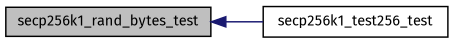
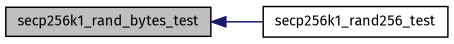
(356, 22) -> (356, 22)
